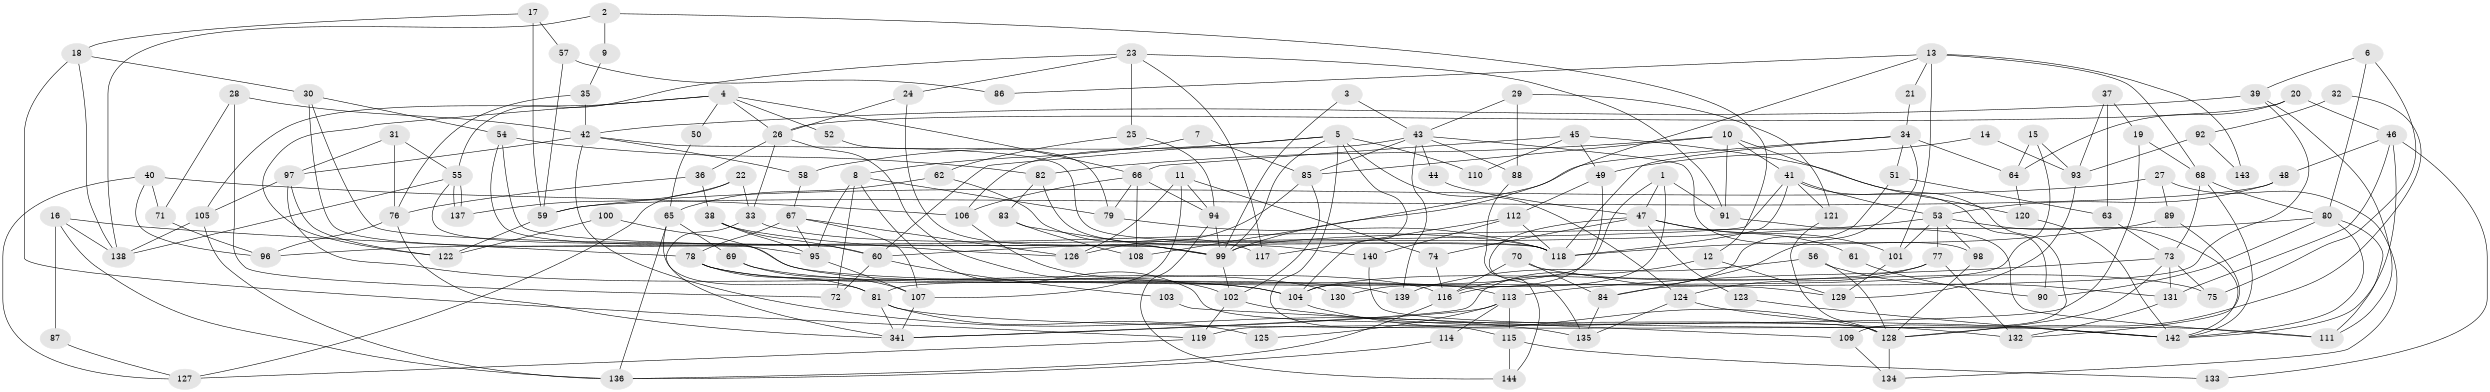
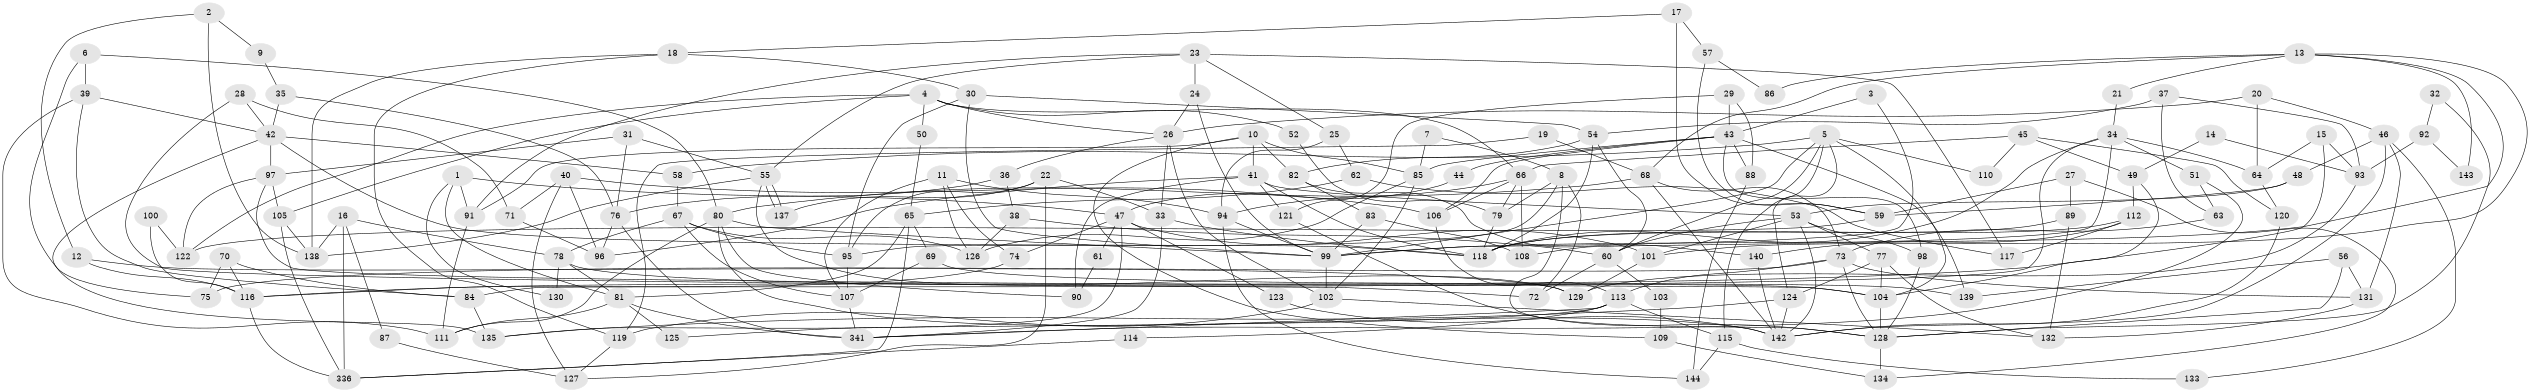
(2121, 113) -> (1880, 123)
(762, 237) -> (933, 192)
(617, 379) -> (344, 379)
